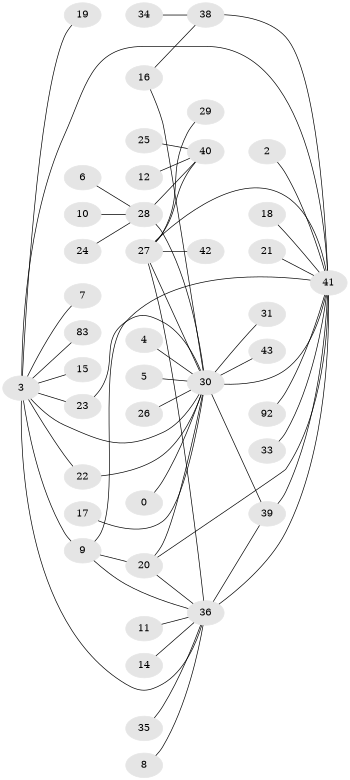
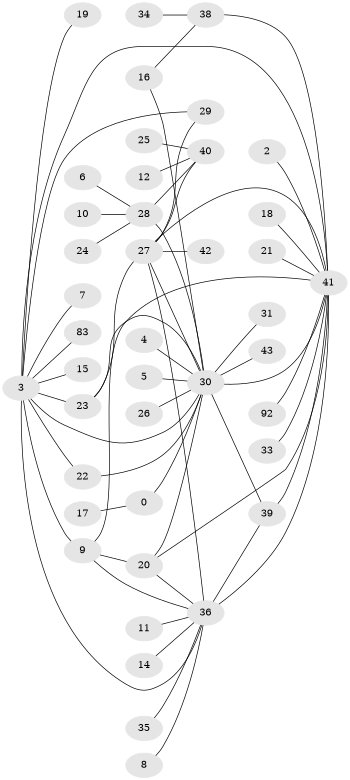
none -> (49, 199)
none -> (114, 326)
(168, 515) -> (113, 508)
